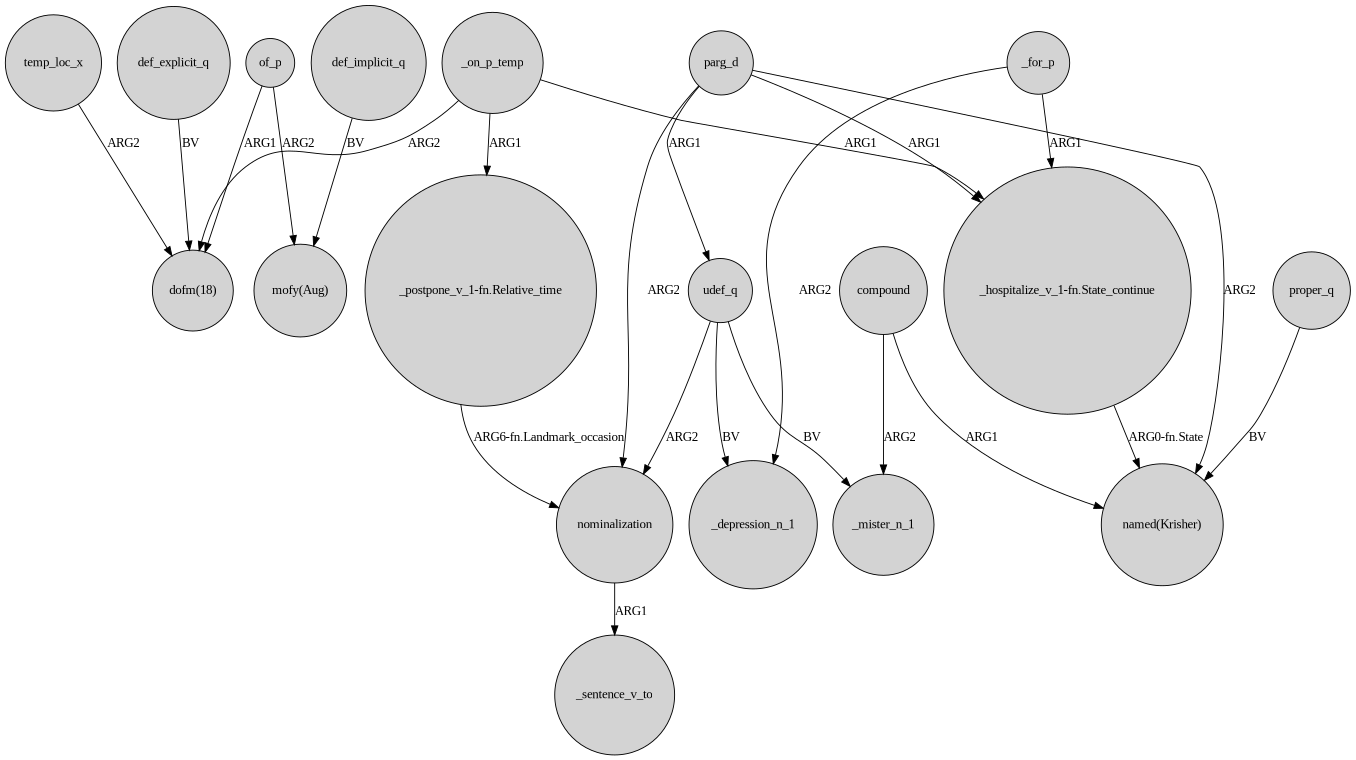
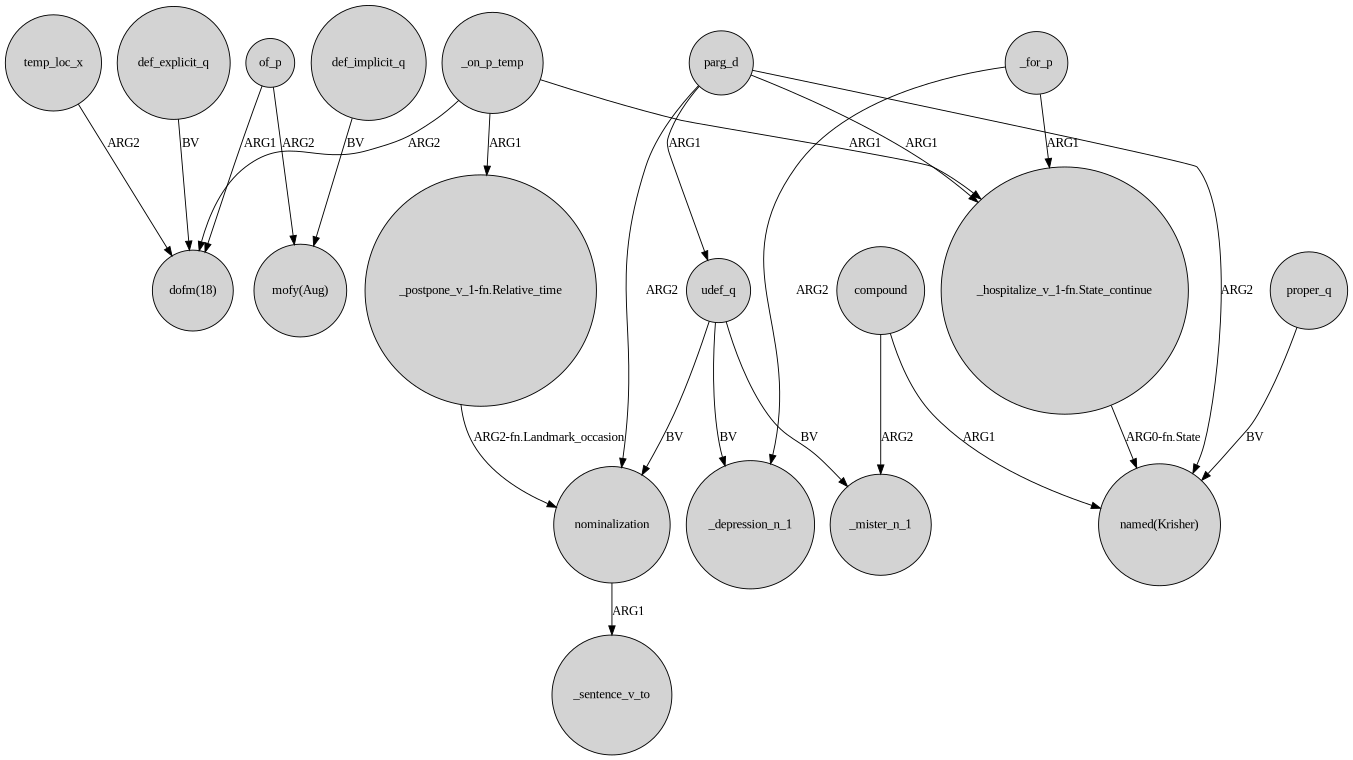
(549, 438) -> (549, 438)
(682, 438) -> (674, 438)
